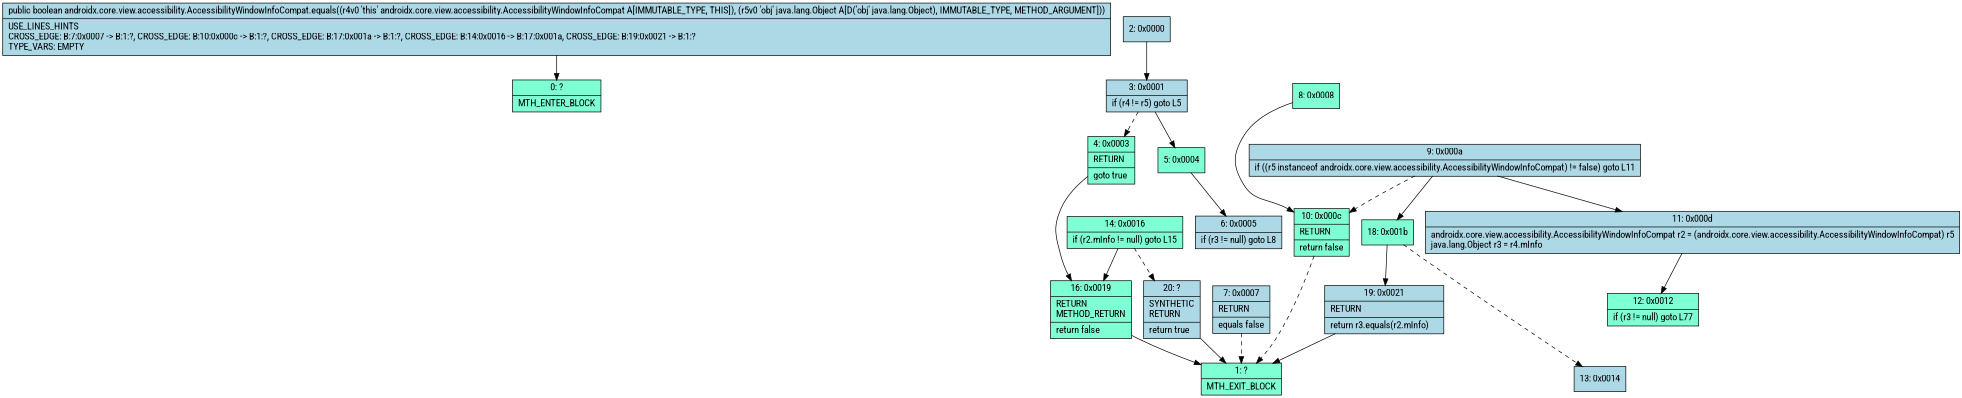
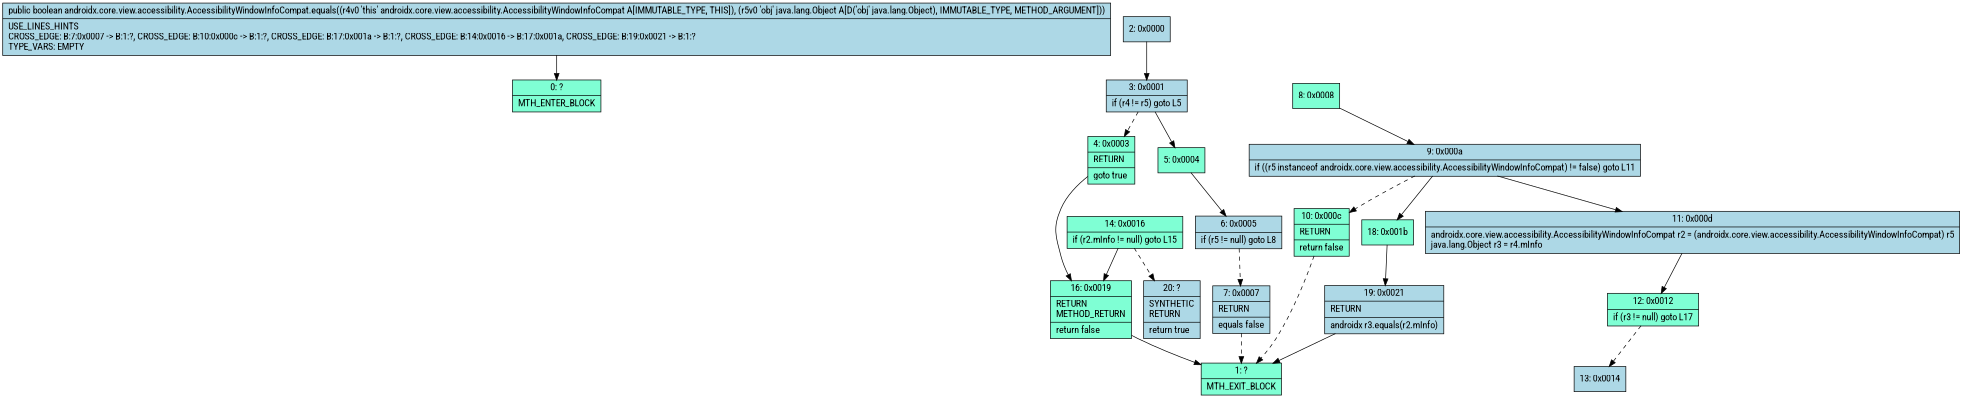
(1236, 156) -> (1374, 125)
(1239, 240) -> (1239, 240)
none -> (1240, 264)
(1490, 304) -> (1627, 344)
(1653, 317) -> (1653, 317)
(1379, 325) -> (1384, 325)
(1211, 348) -> none
